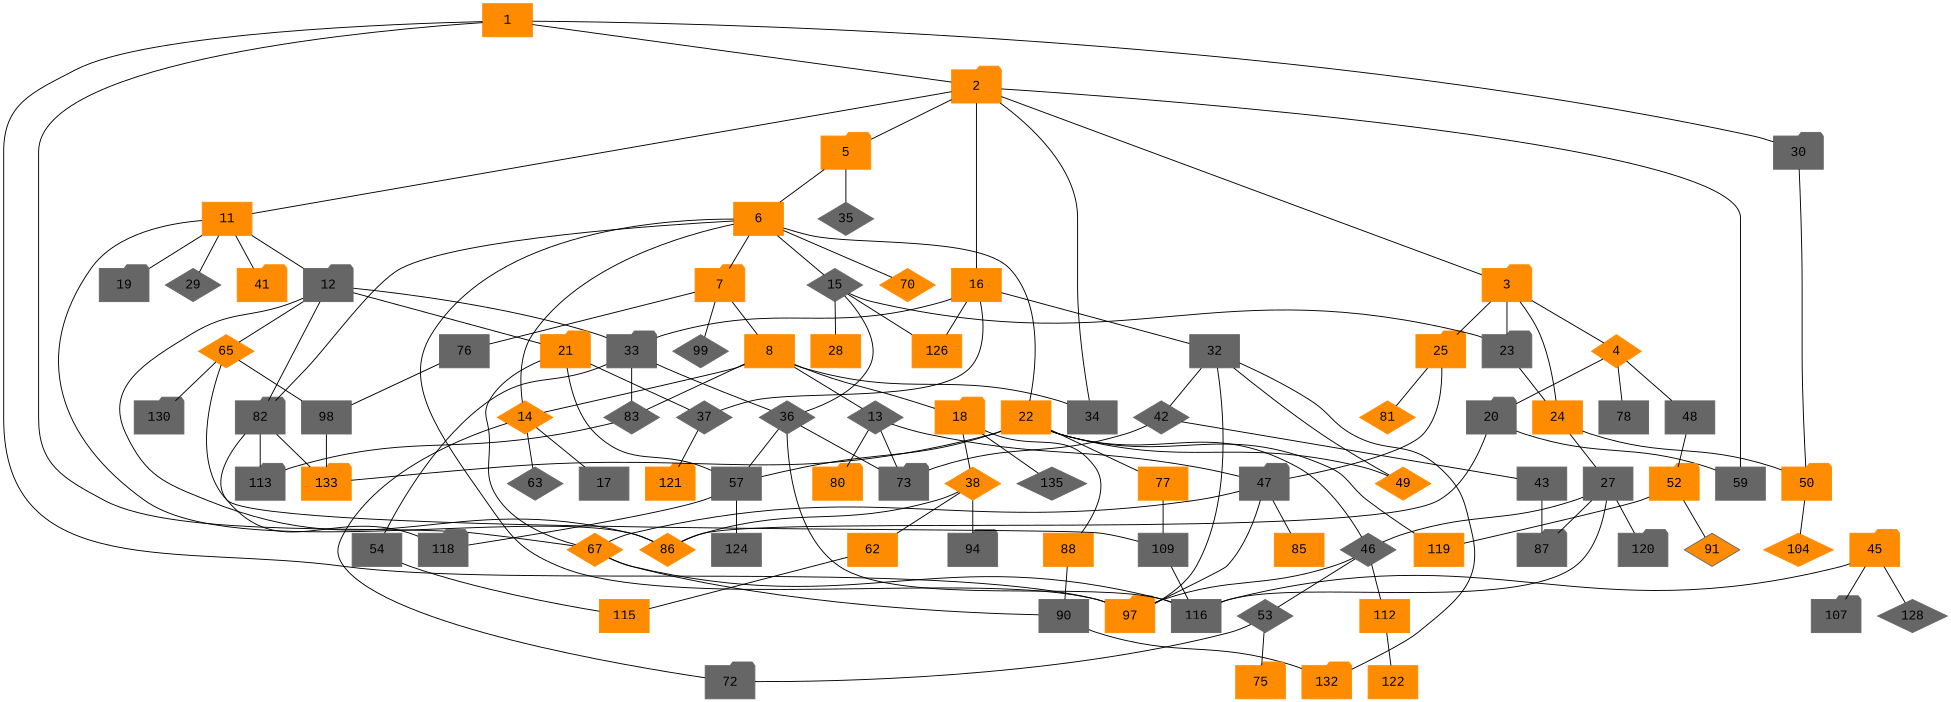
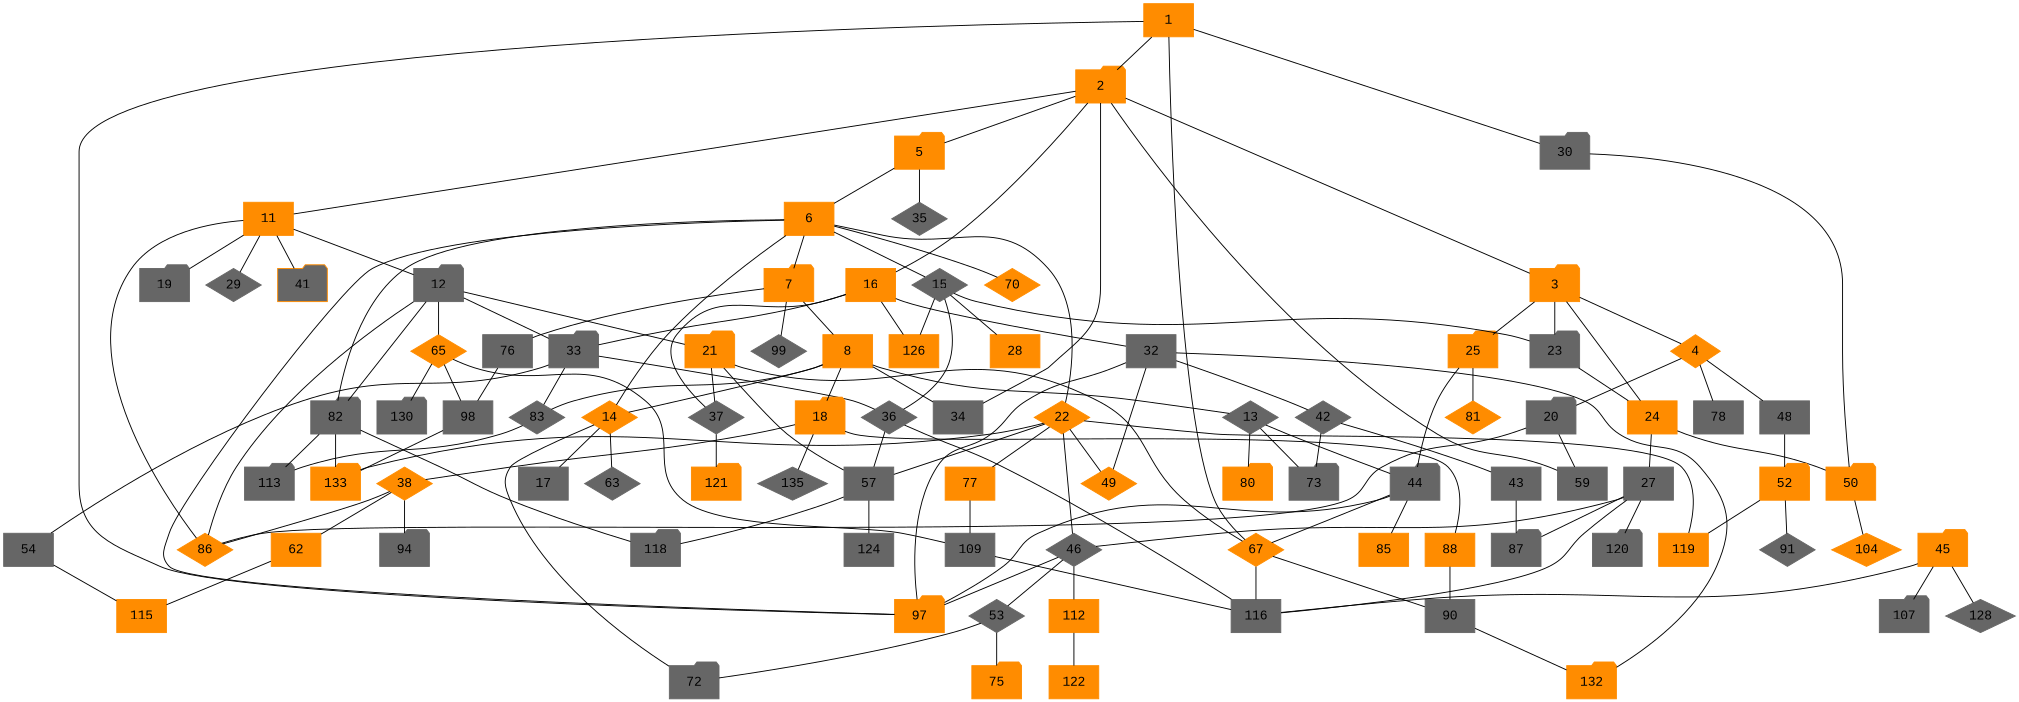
(262, 285) -> (302, 285)
(1026, 417) -> (1062, 417)
(840, 447) -> none
(1264, 484) -> (1415, 484)
(1712, 550) -> (1787, 550)
